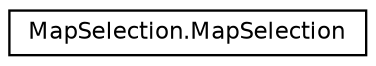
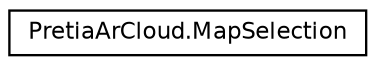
(188, 33) -> (188, 33)
